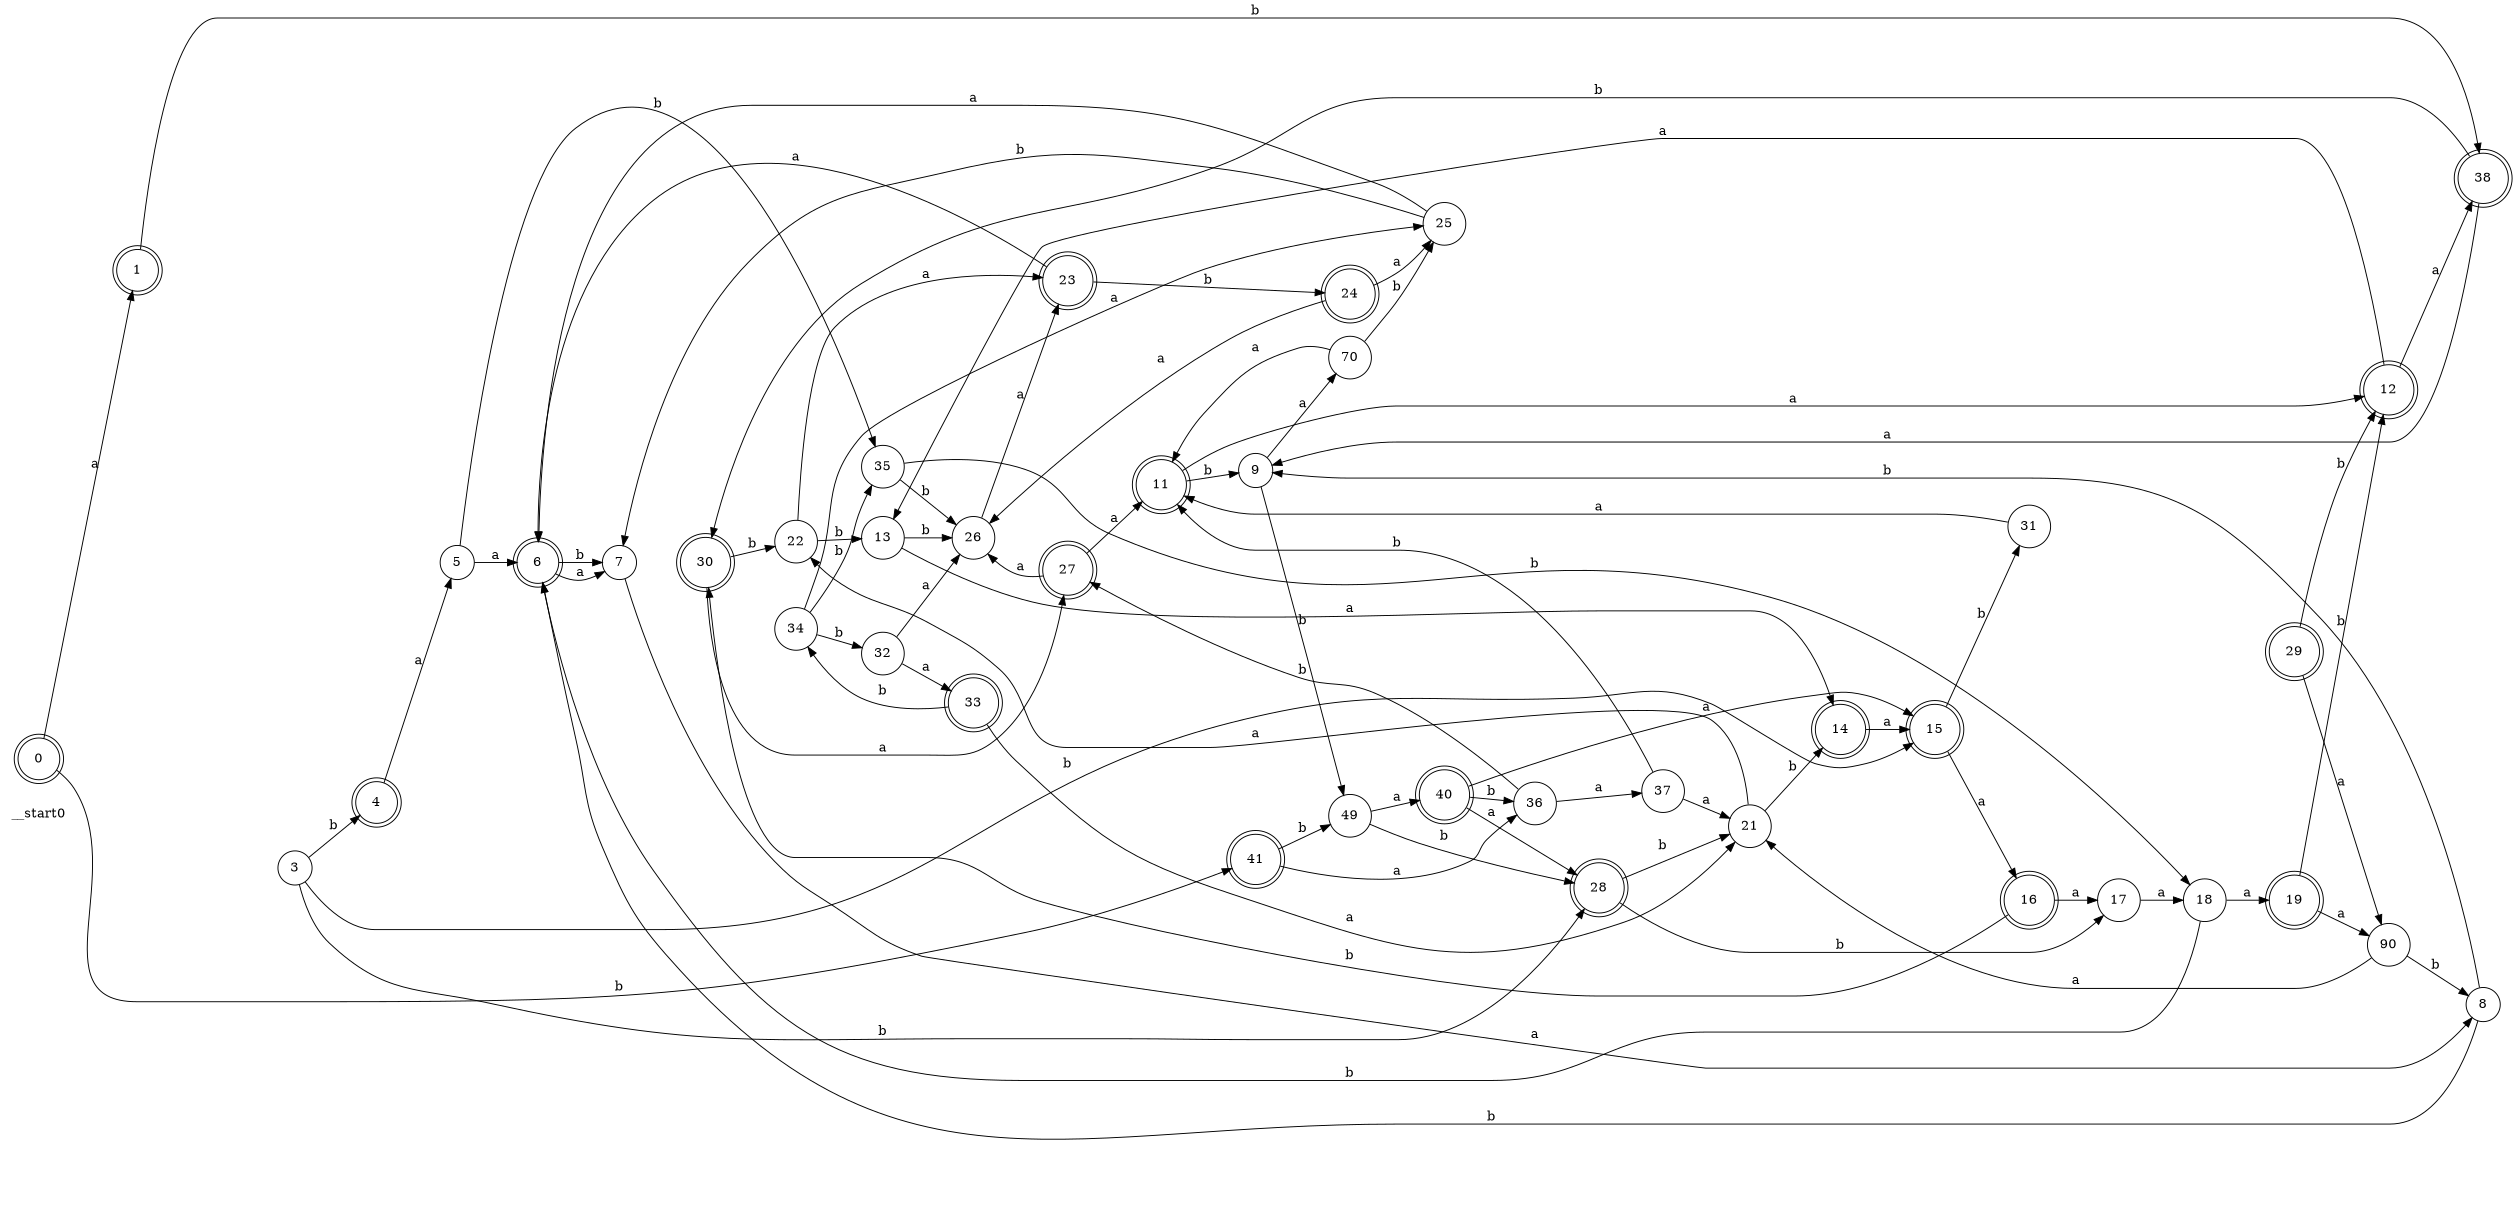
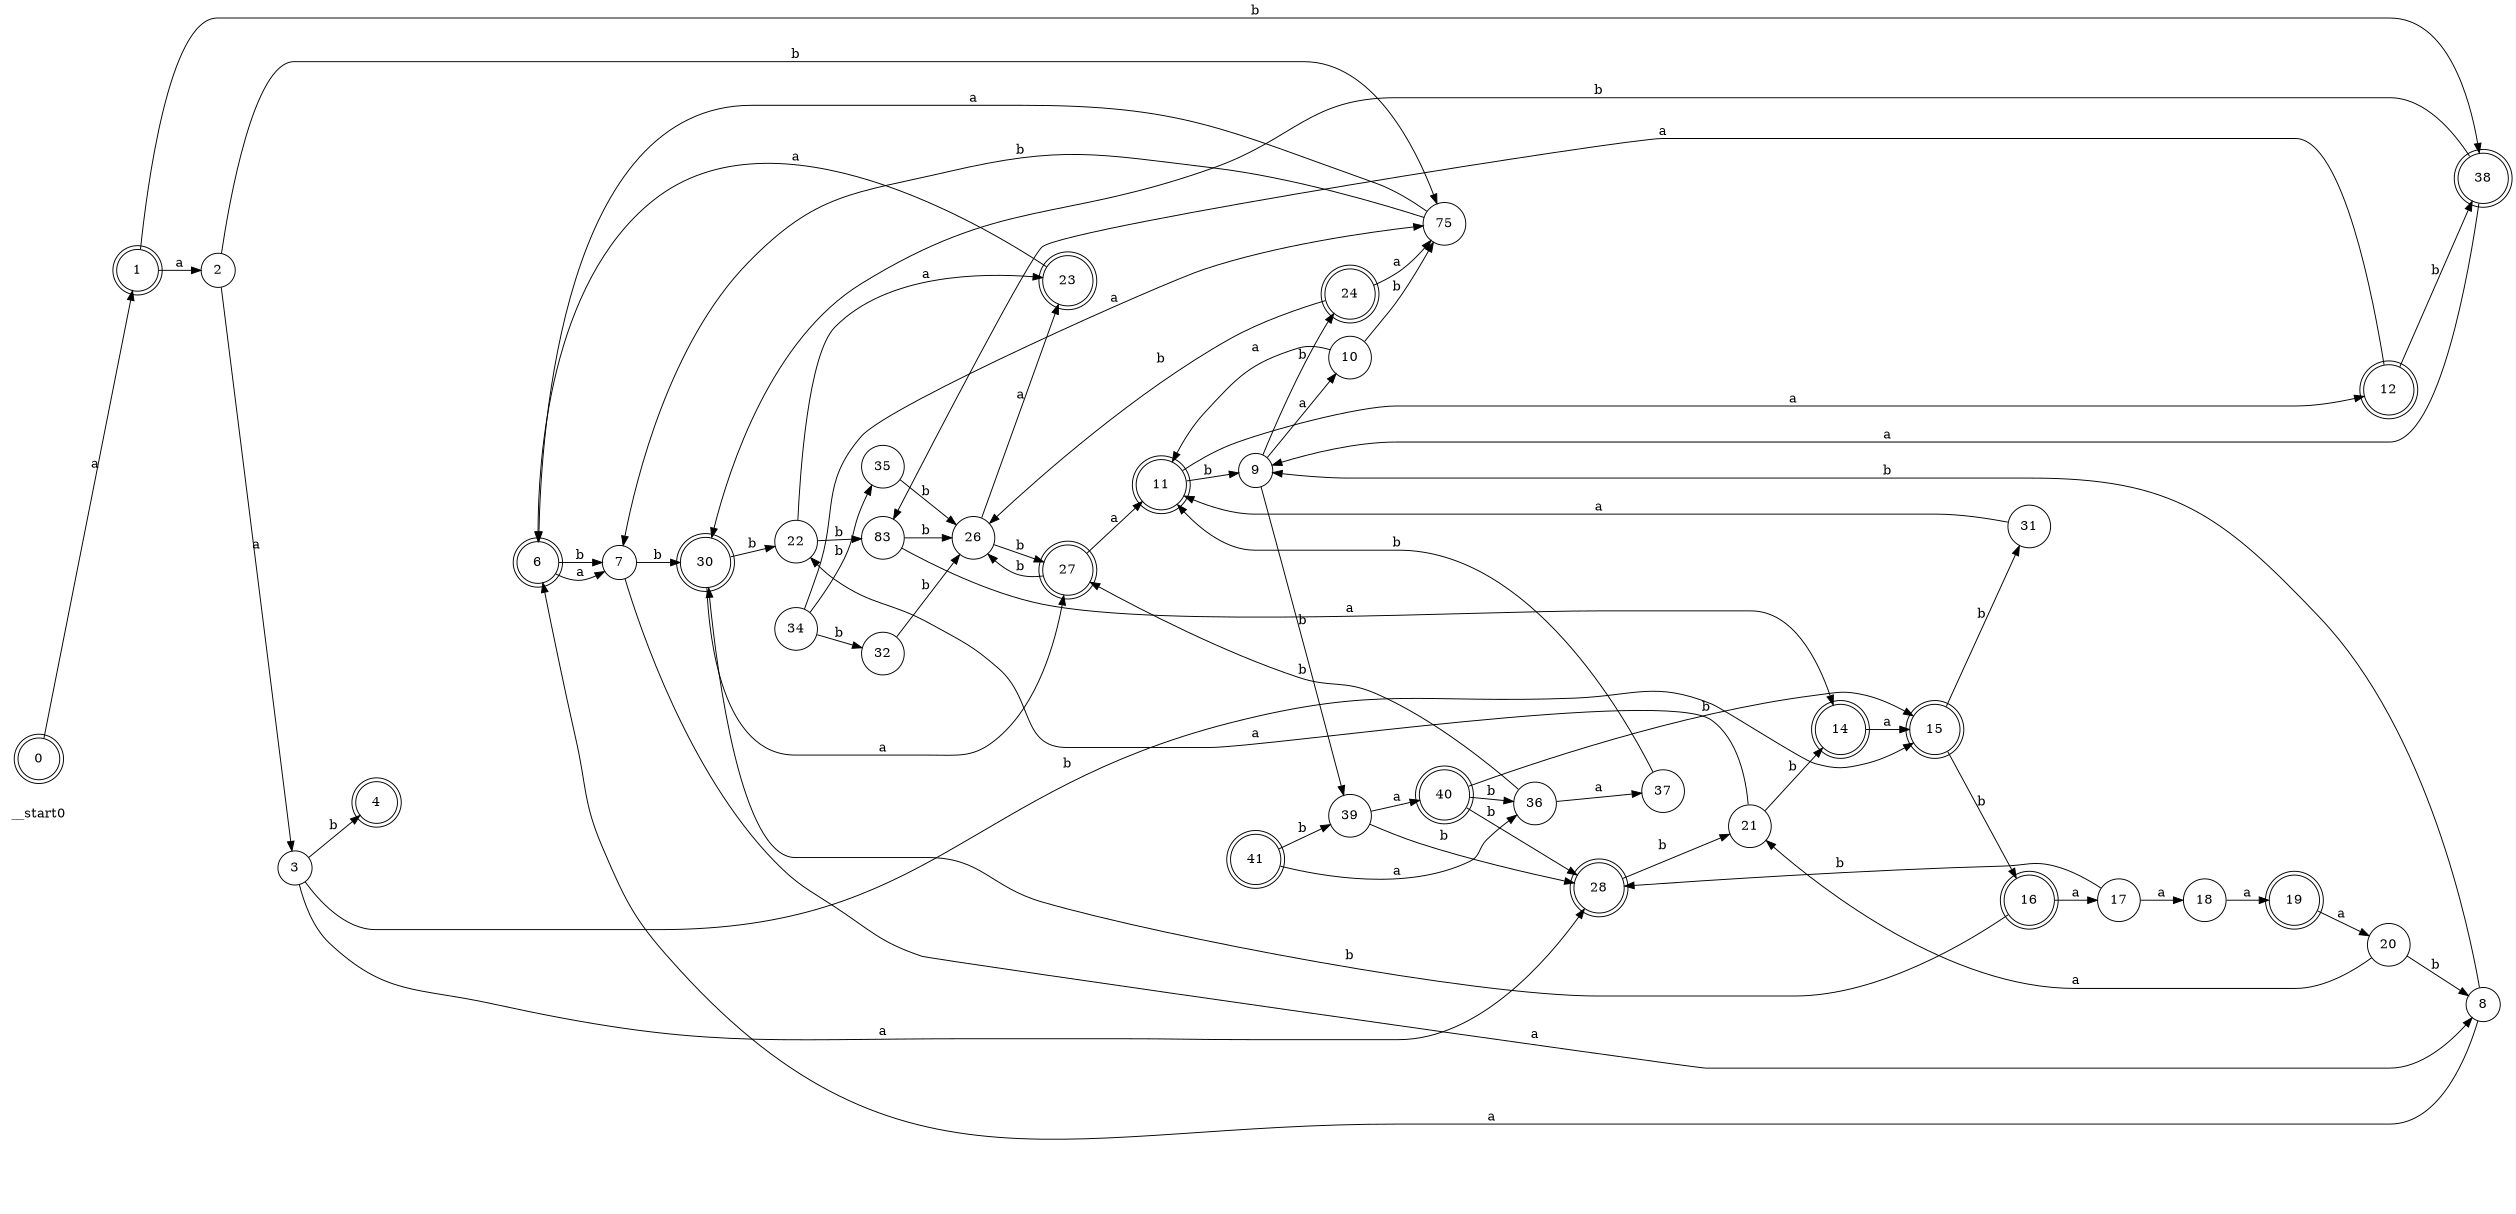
(1444, 224) -> (1444, 224)
none -> (218, 270)
(2436, 271) -> (2436, 271)
(1204, 287) -> (1293, 387)
(1350, 358) -> (1350, 358)
(1161, 359) -> (1161, 359)
(883, 538) -> (883, 538)
none -> (1014, 552)
(457, 563) -> none
none -> (654, 563)
(1021, 567) -> (1021, 567)
(1575, 571) -> none
(926, 586) -> (926, 586)
(2294, 652) -> none
(2339, 661) -> none
(973, 703) -> none
(1707, 707) -> (1707, 707)
(1982, 802) -> (1982, 802)
(1702, 807) -> none
(1492, 813) -> (1492, 813)
(1350, 816) -> (1350, 816)
(2389, 945) -> (2389, 945)
(1857, 952) -> (1870, 871)
(551, 999) -> none
(883, 1032) -> (883, 1032)
(1274, 1080) -> none
(1492, 1117) -> (1492, 1117)
